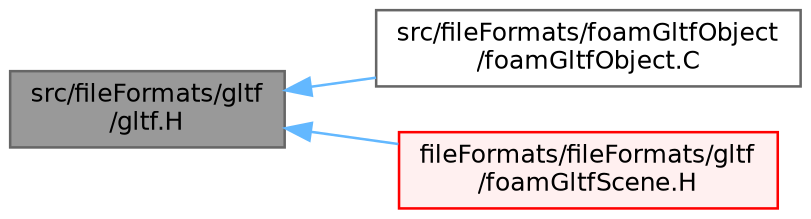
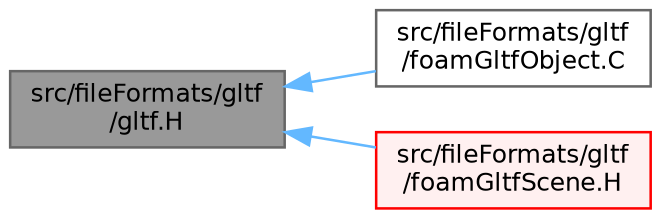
(588, 48) -> (513, 48)
(588, 170) -> (513, 170)
